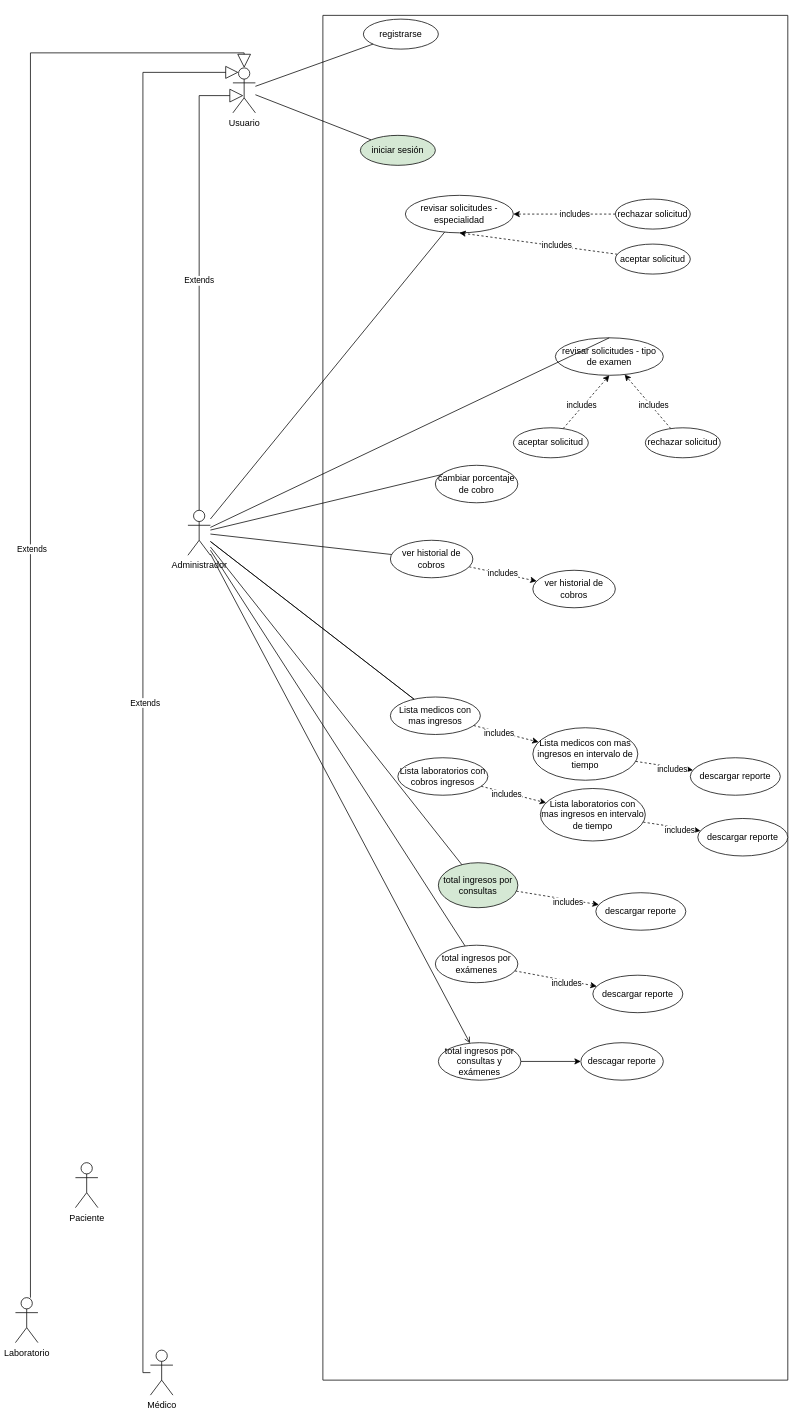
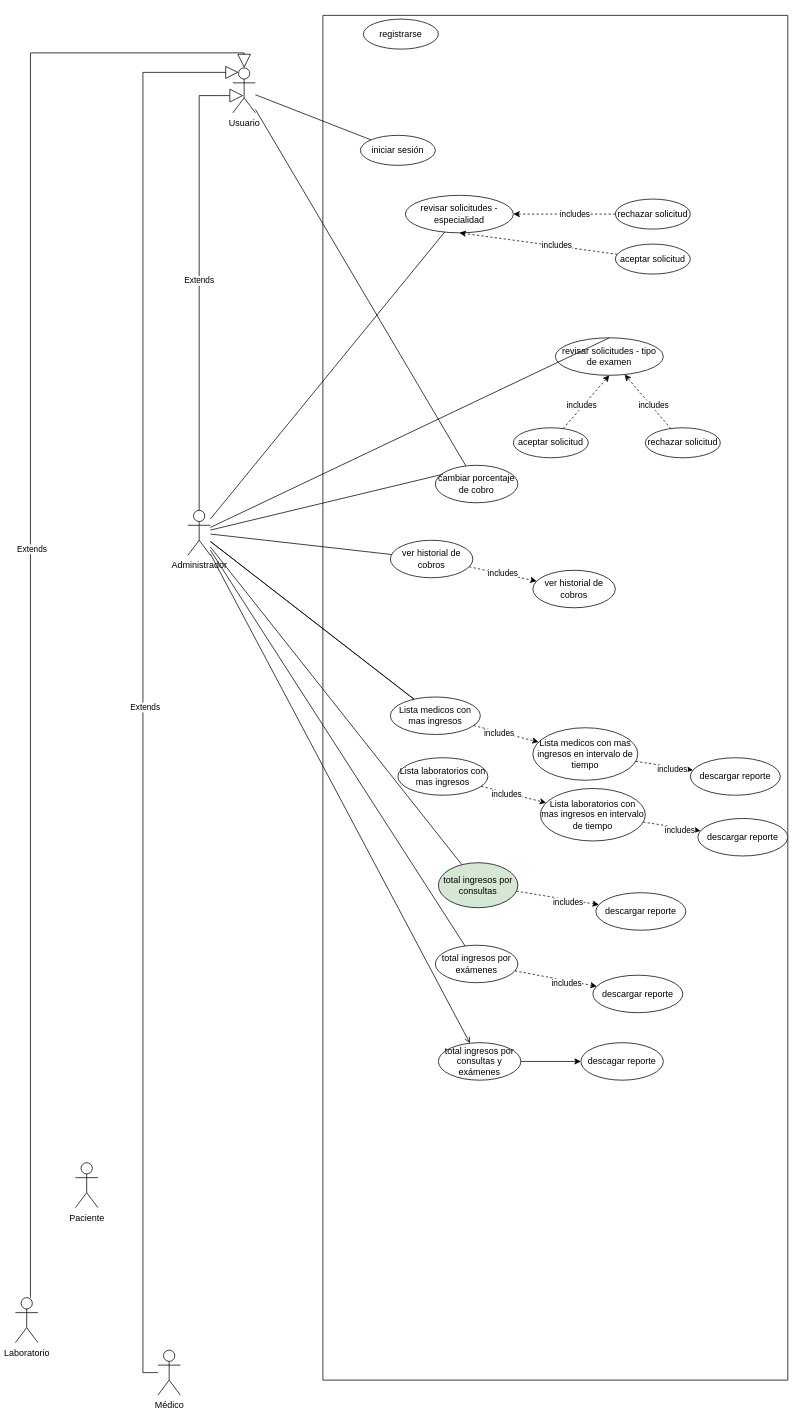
(314, 65) -> (361, 288)
(398, 150) -> (398, 150)
(443, 777) -> (443, 777)
(162, 1373) -> (169, 1373)
